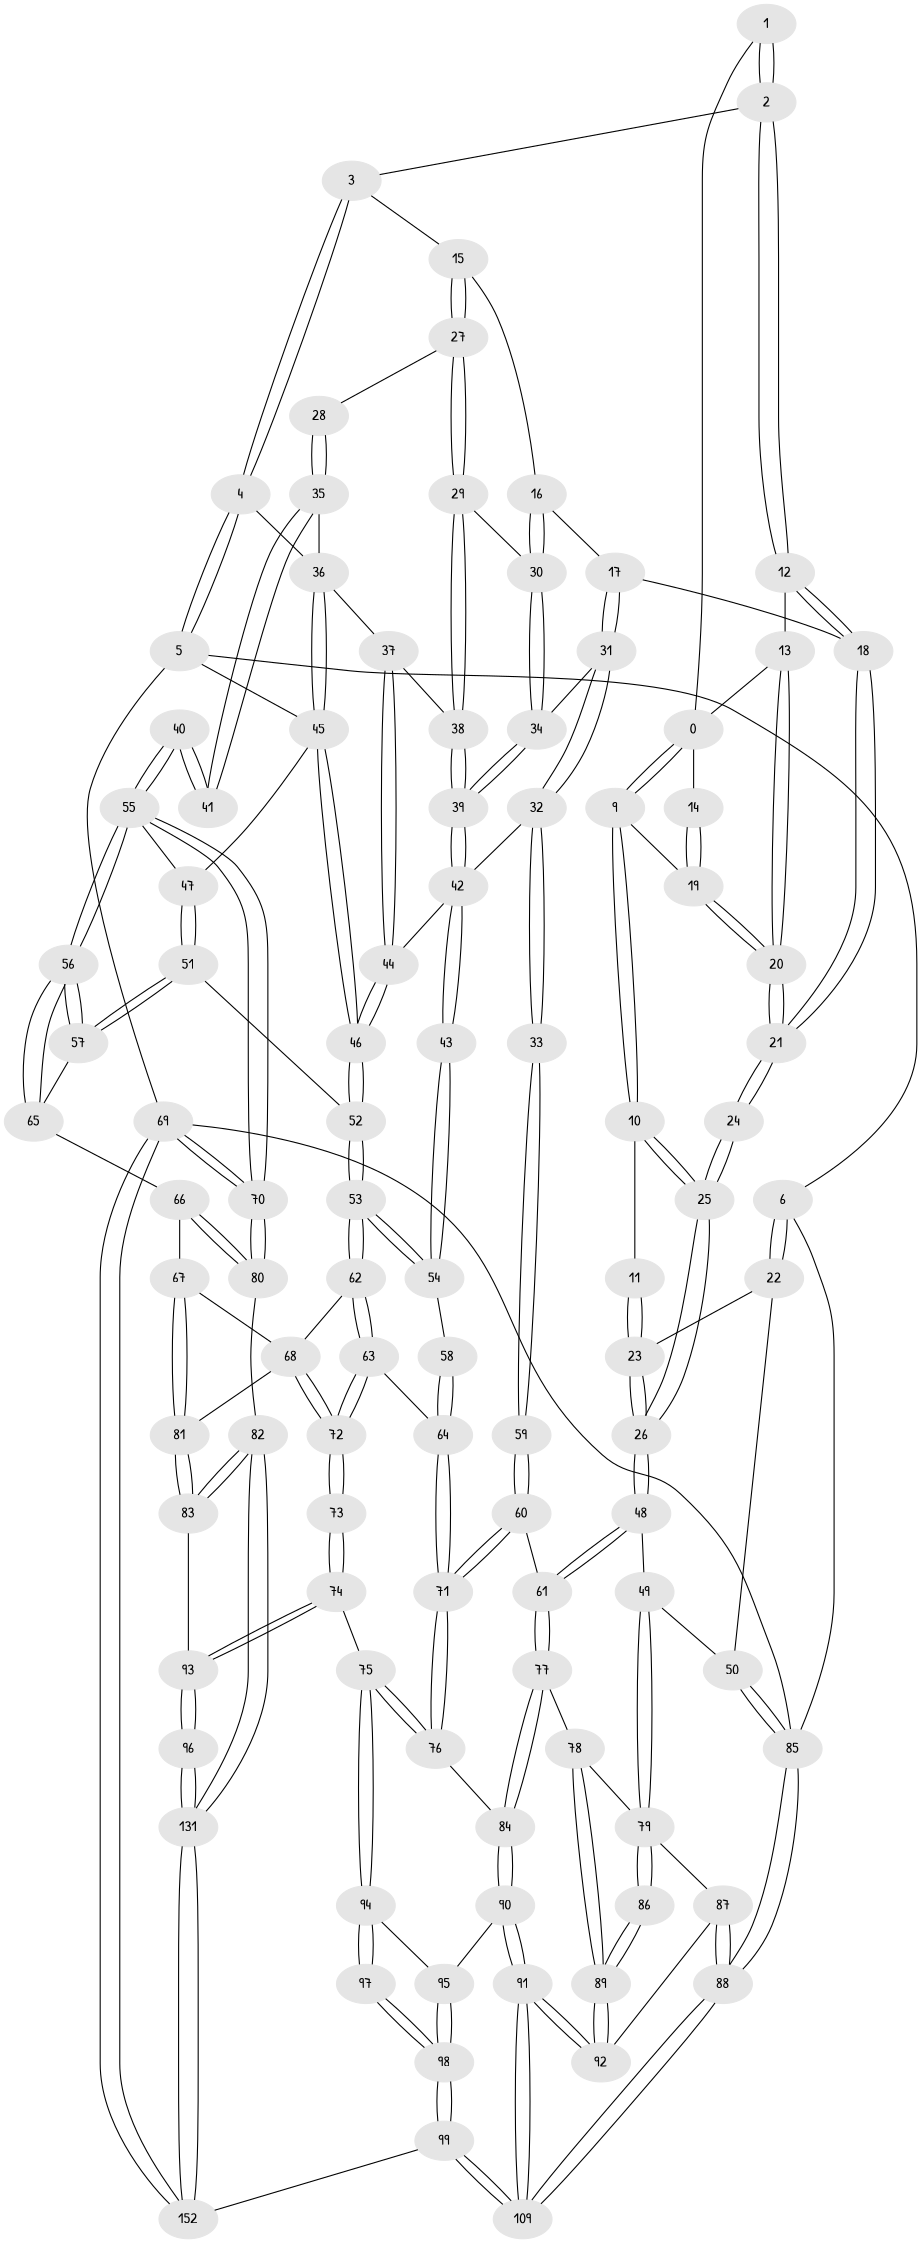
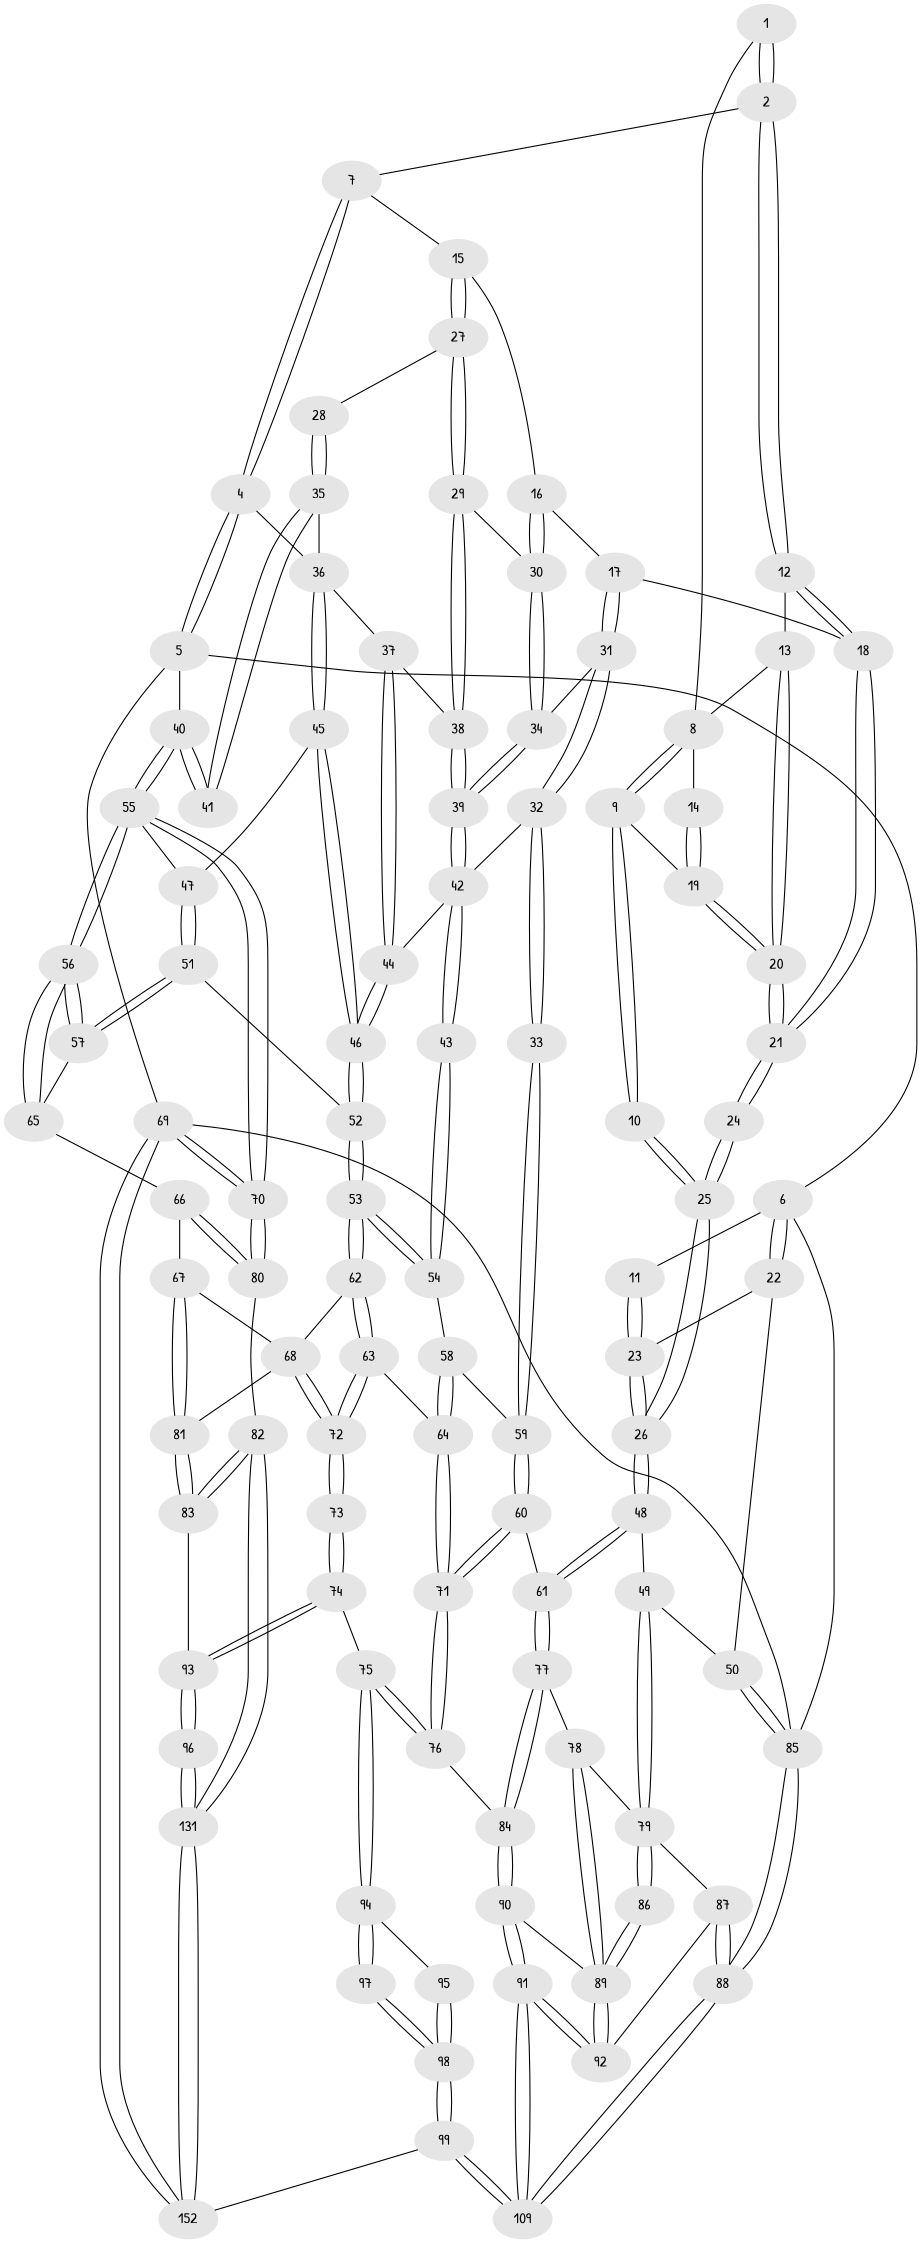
(352, 181) -> (352, 181)
(254, 693) -> (180, 690)
(694, 730) -> (694, 730)
(635, 1200) -> (717, 1235)
none -> (485, 1396)
(475, 1945) -> (553, 1945)
